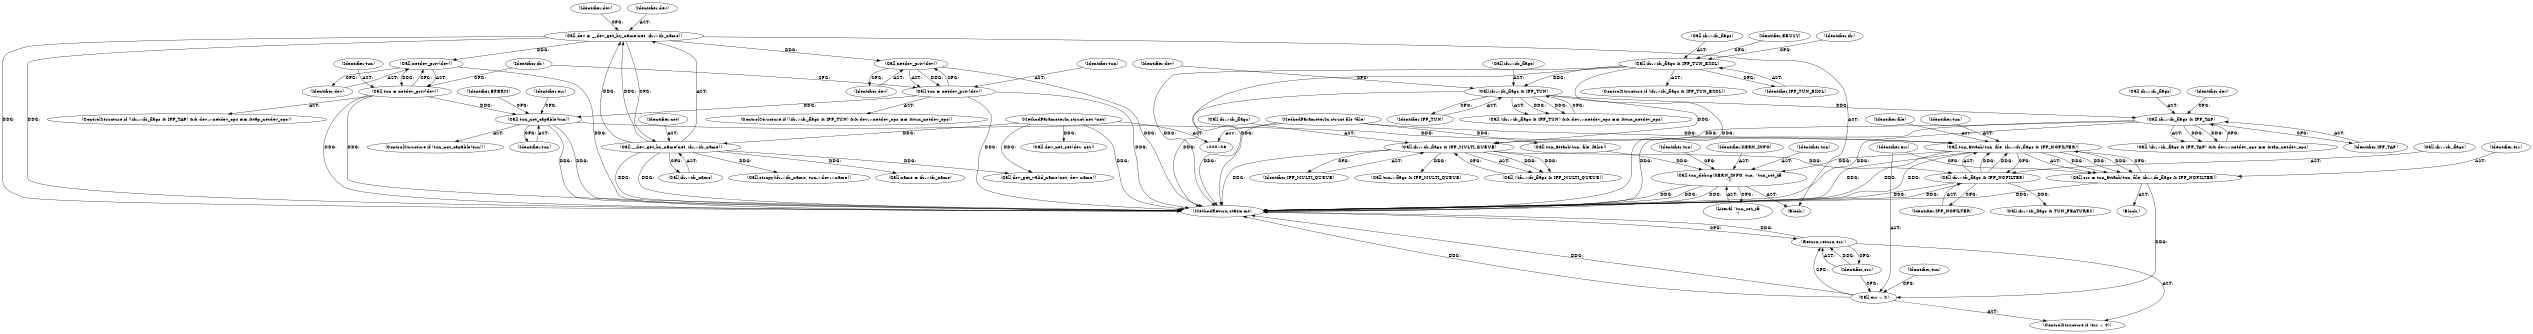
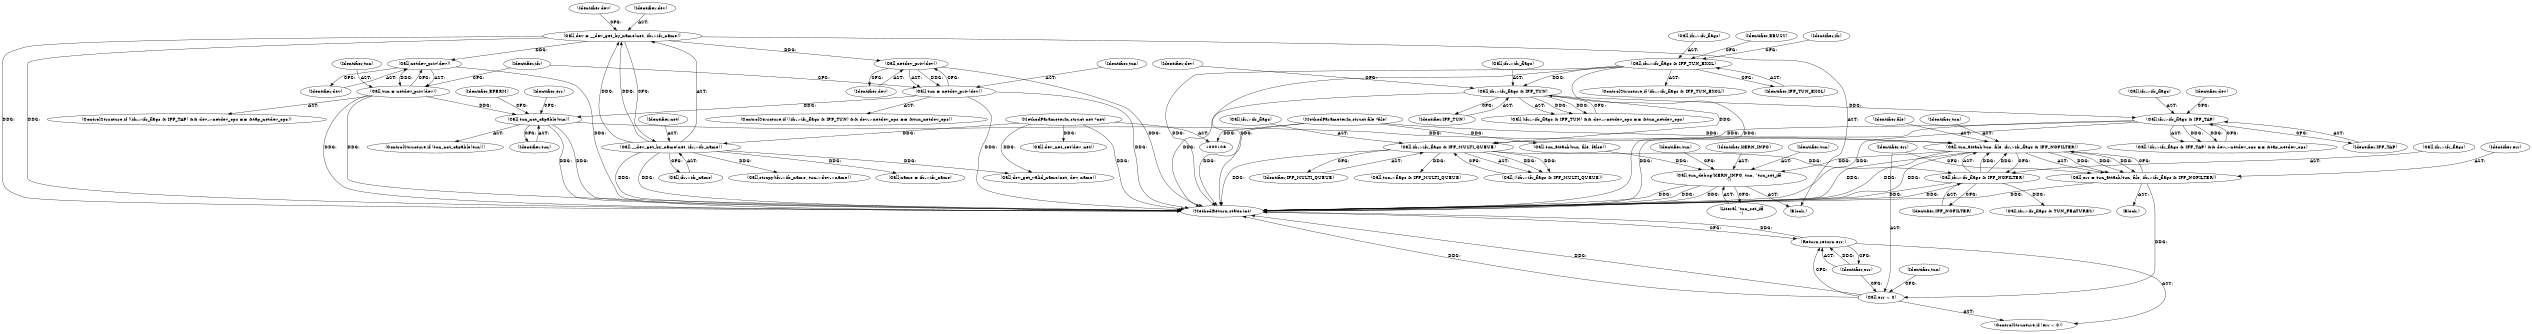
(1231, 133) -> (1230, 133)
